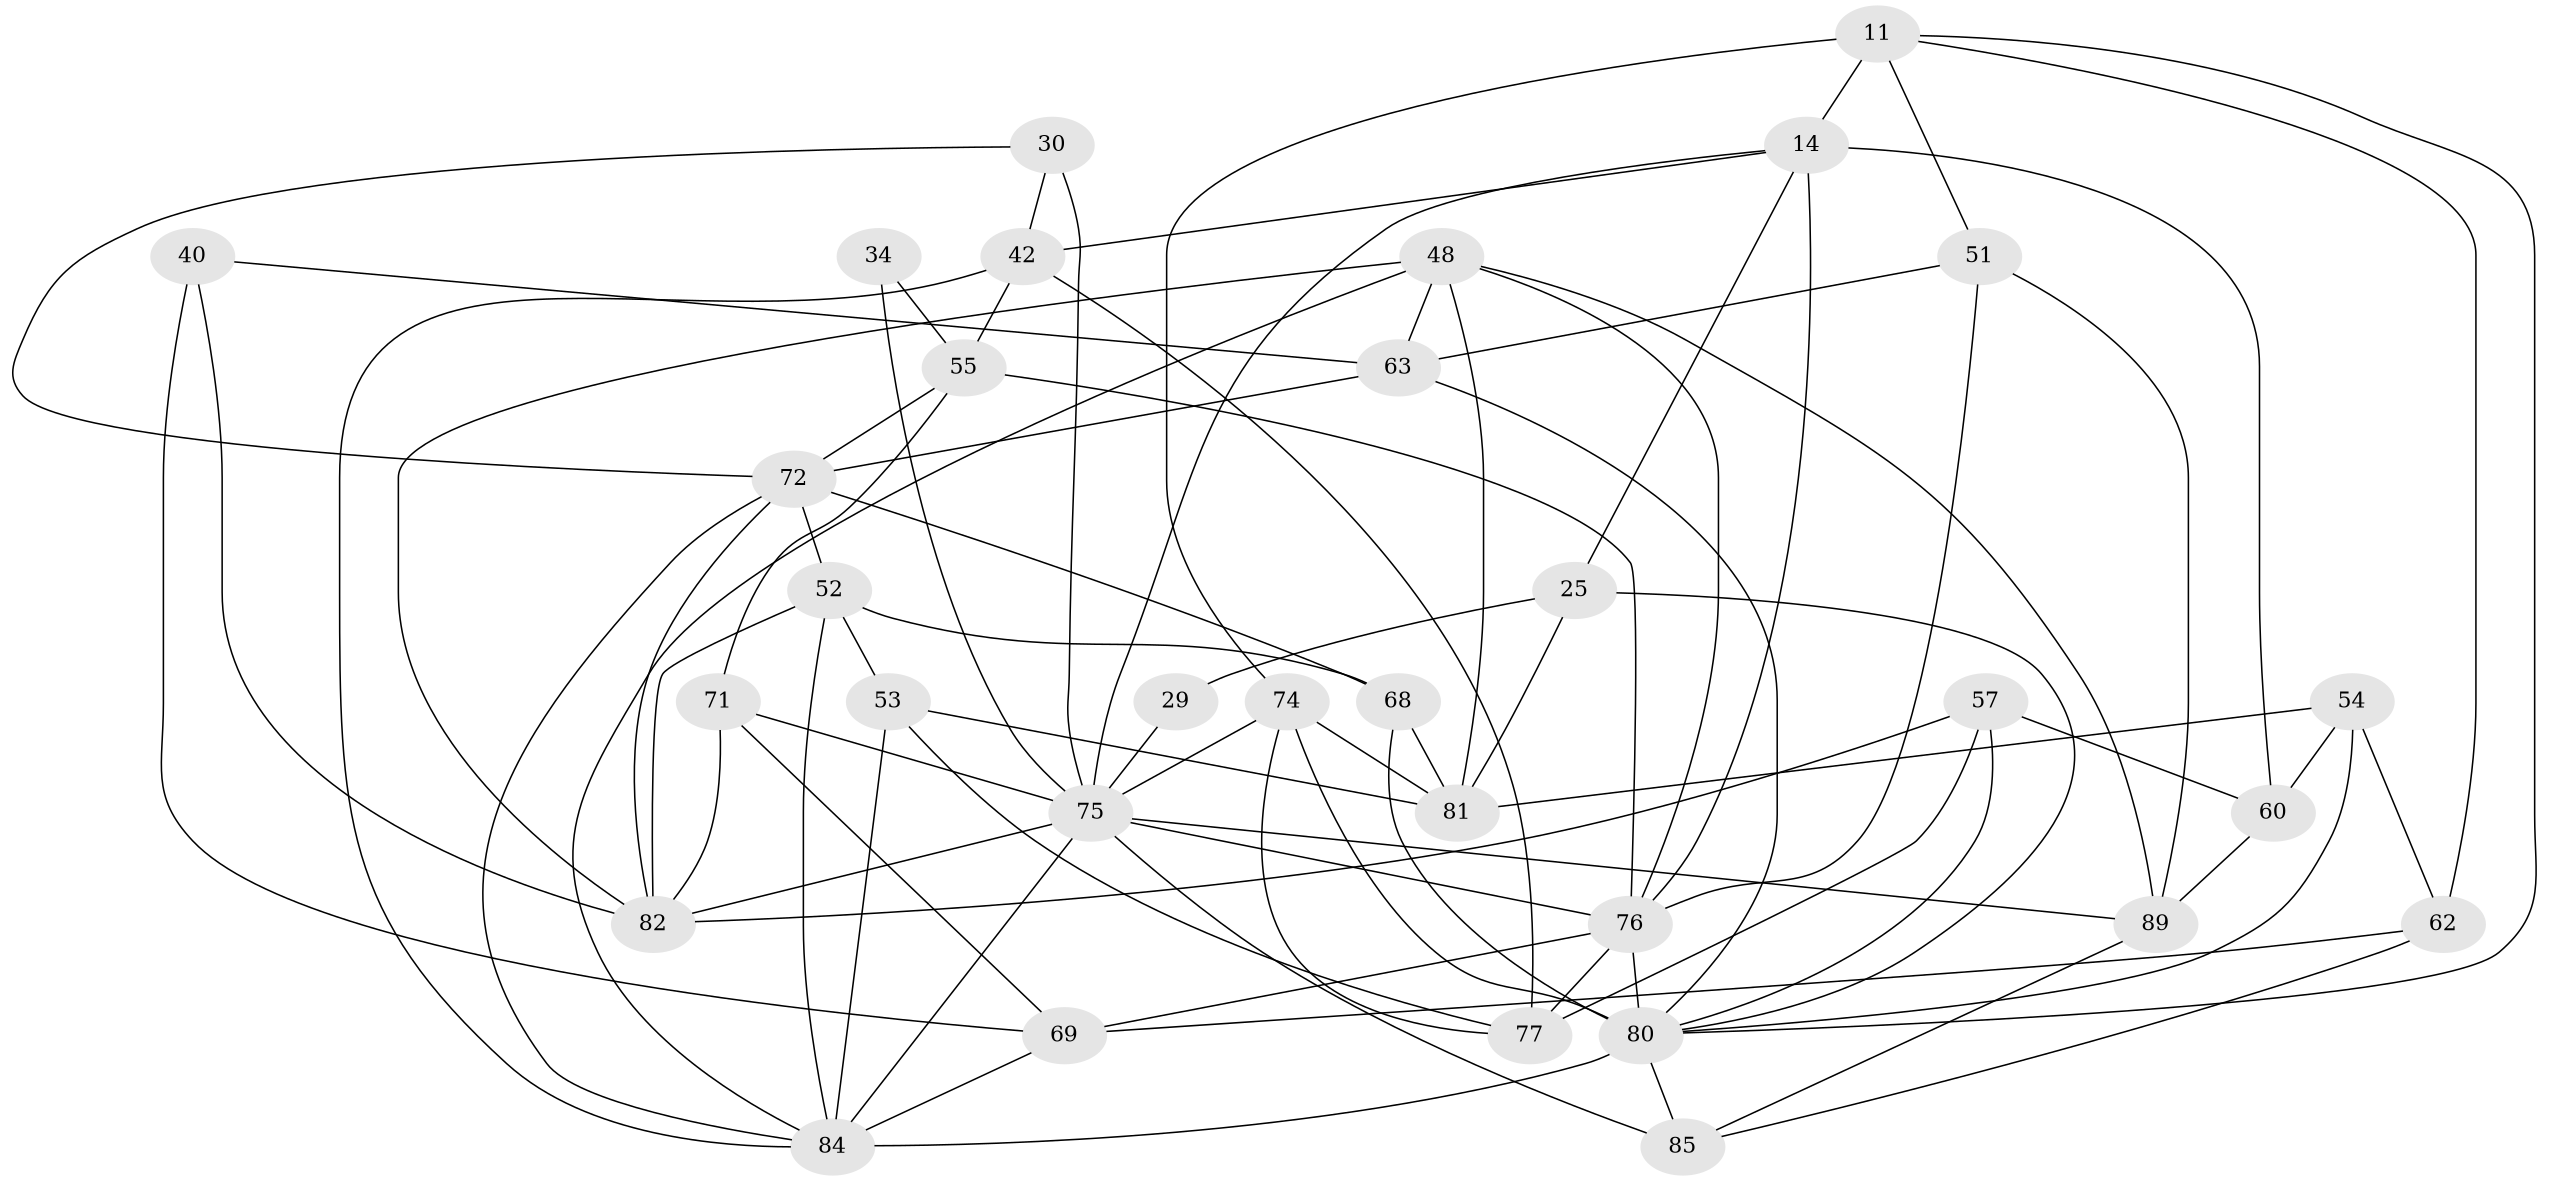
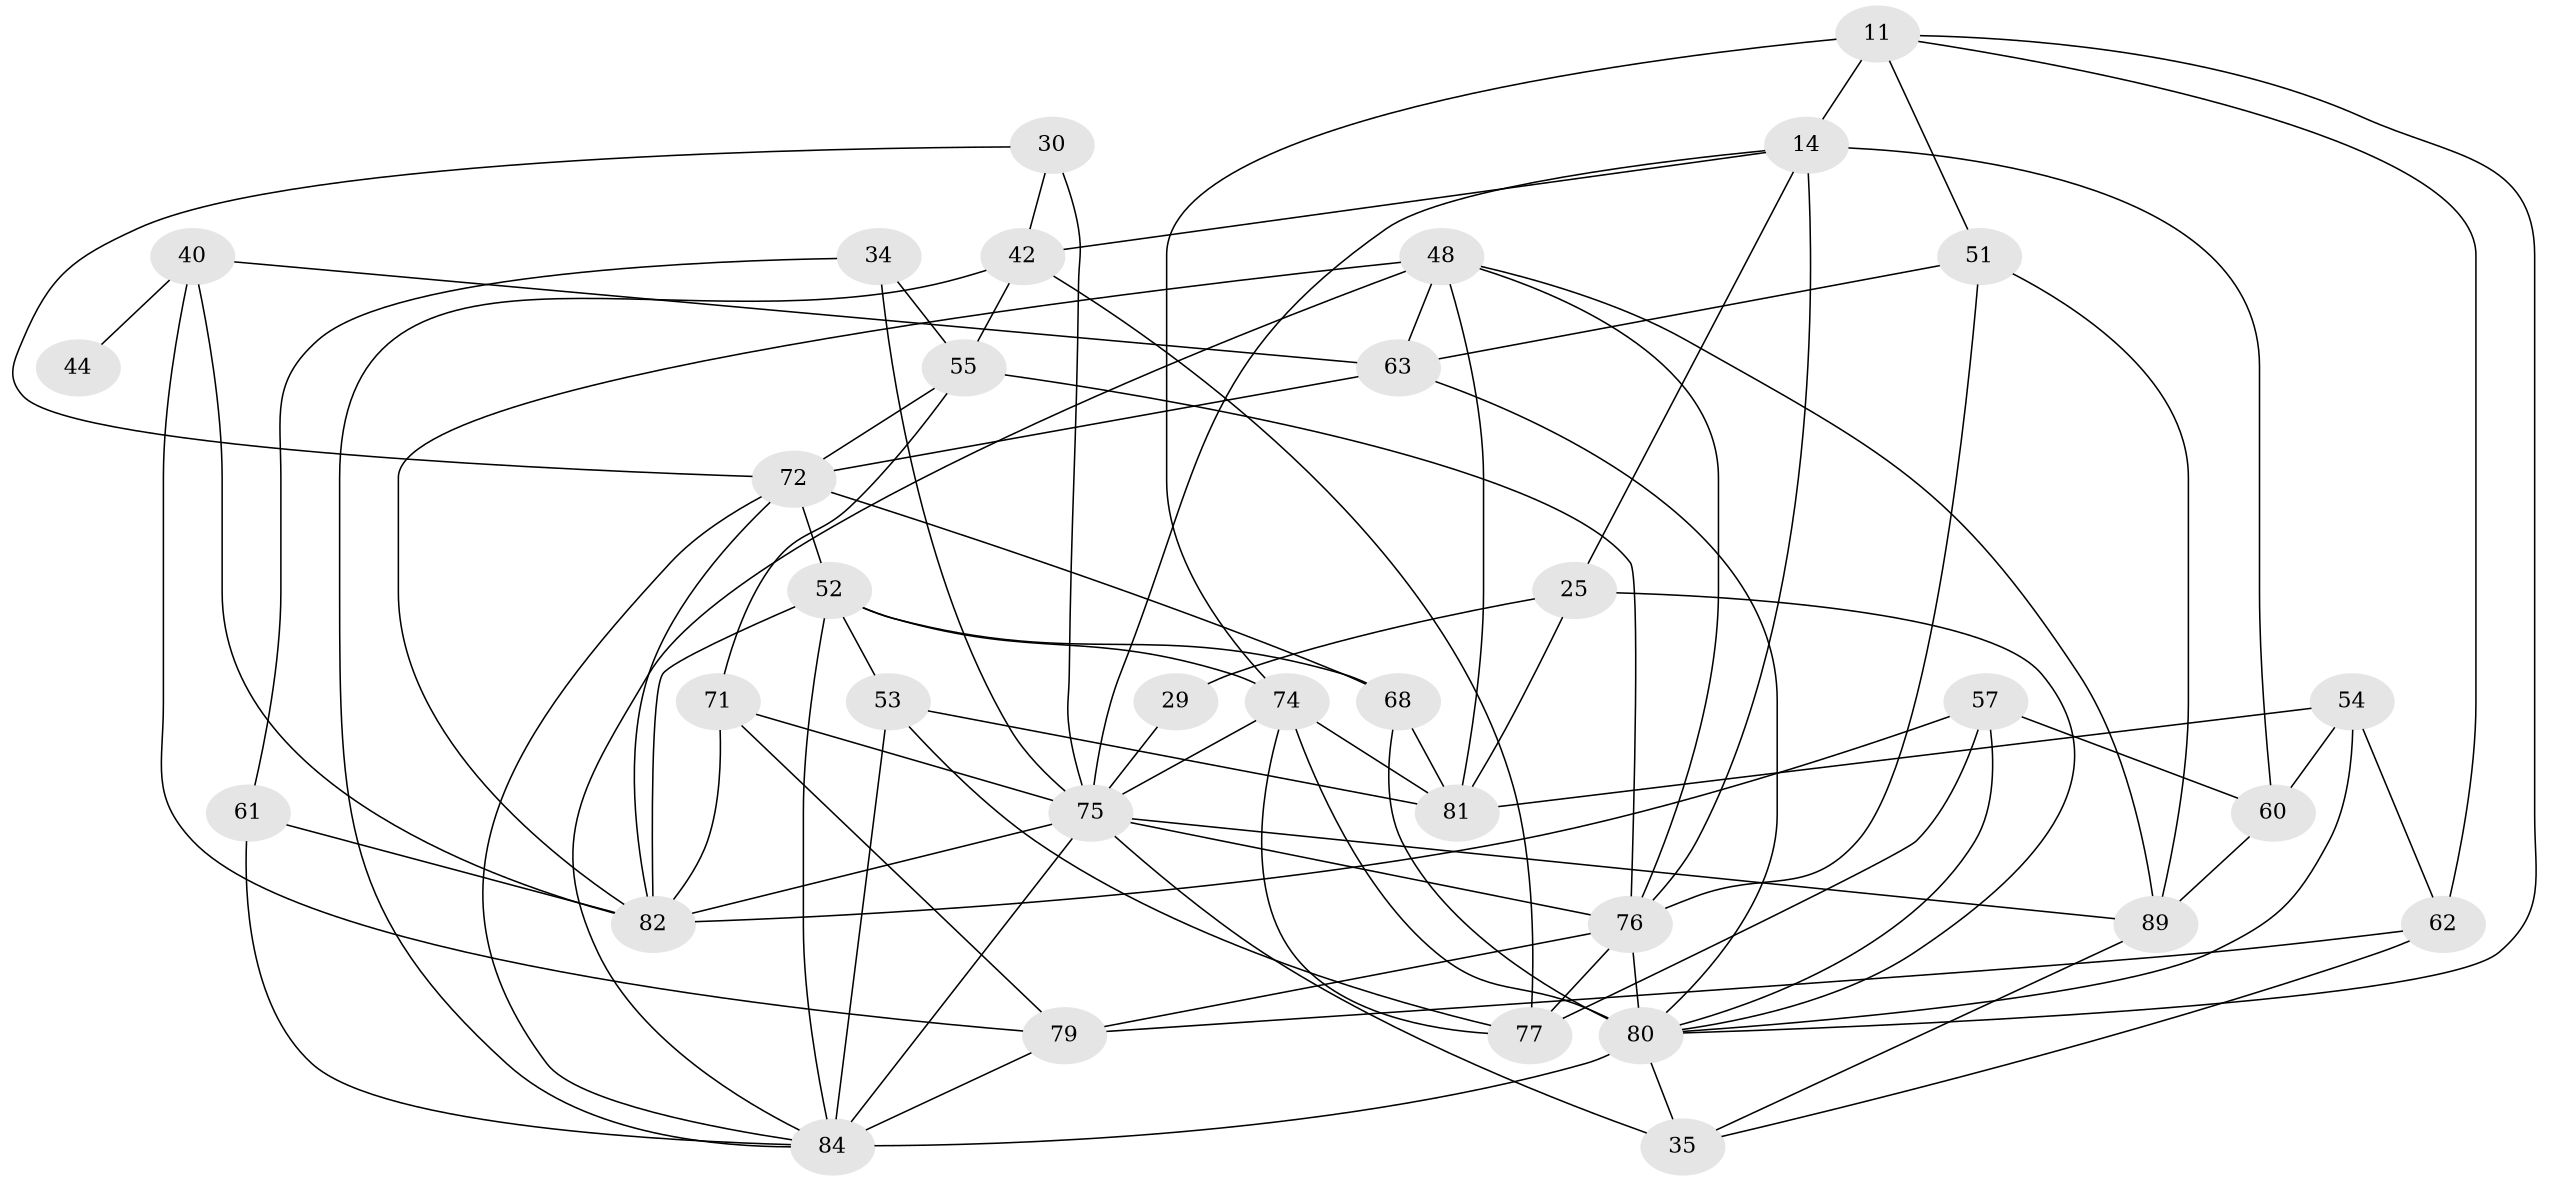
none -> (78, 368)
none -> (1159, 656)
none -> (248, 813)
(1065, 1036) -> (1065, 1036)
(1683, 1147) -> (1683, 1147)
